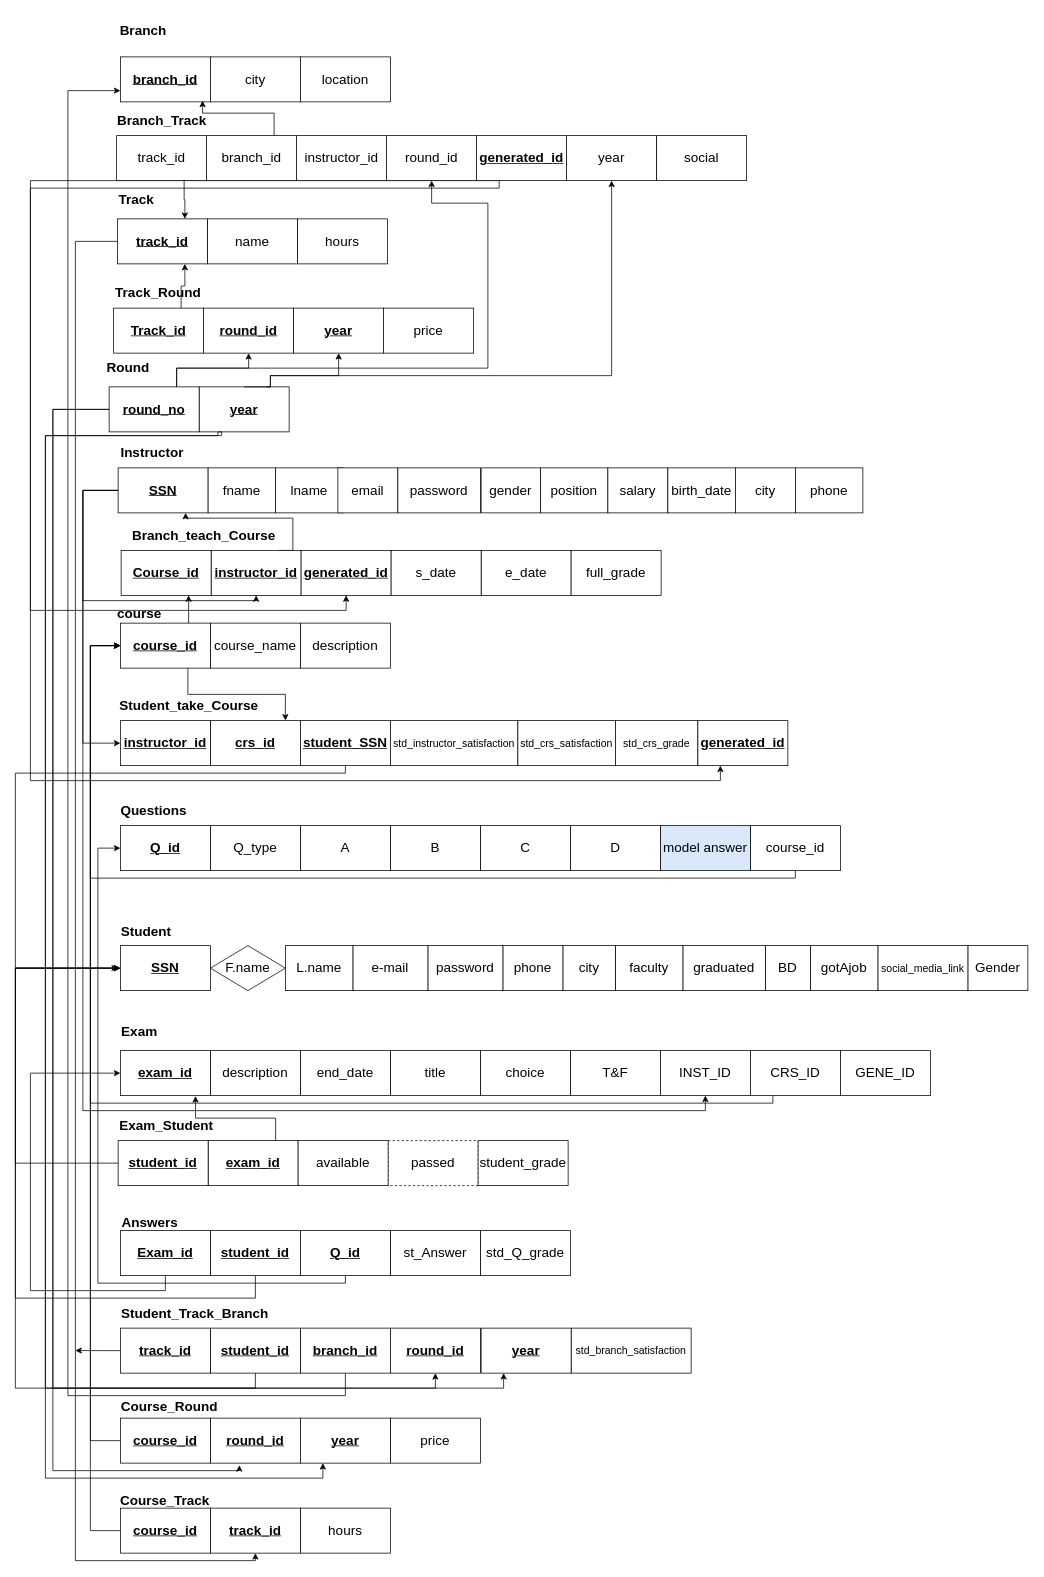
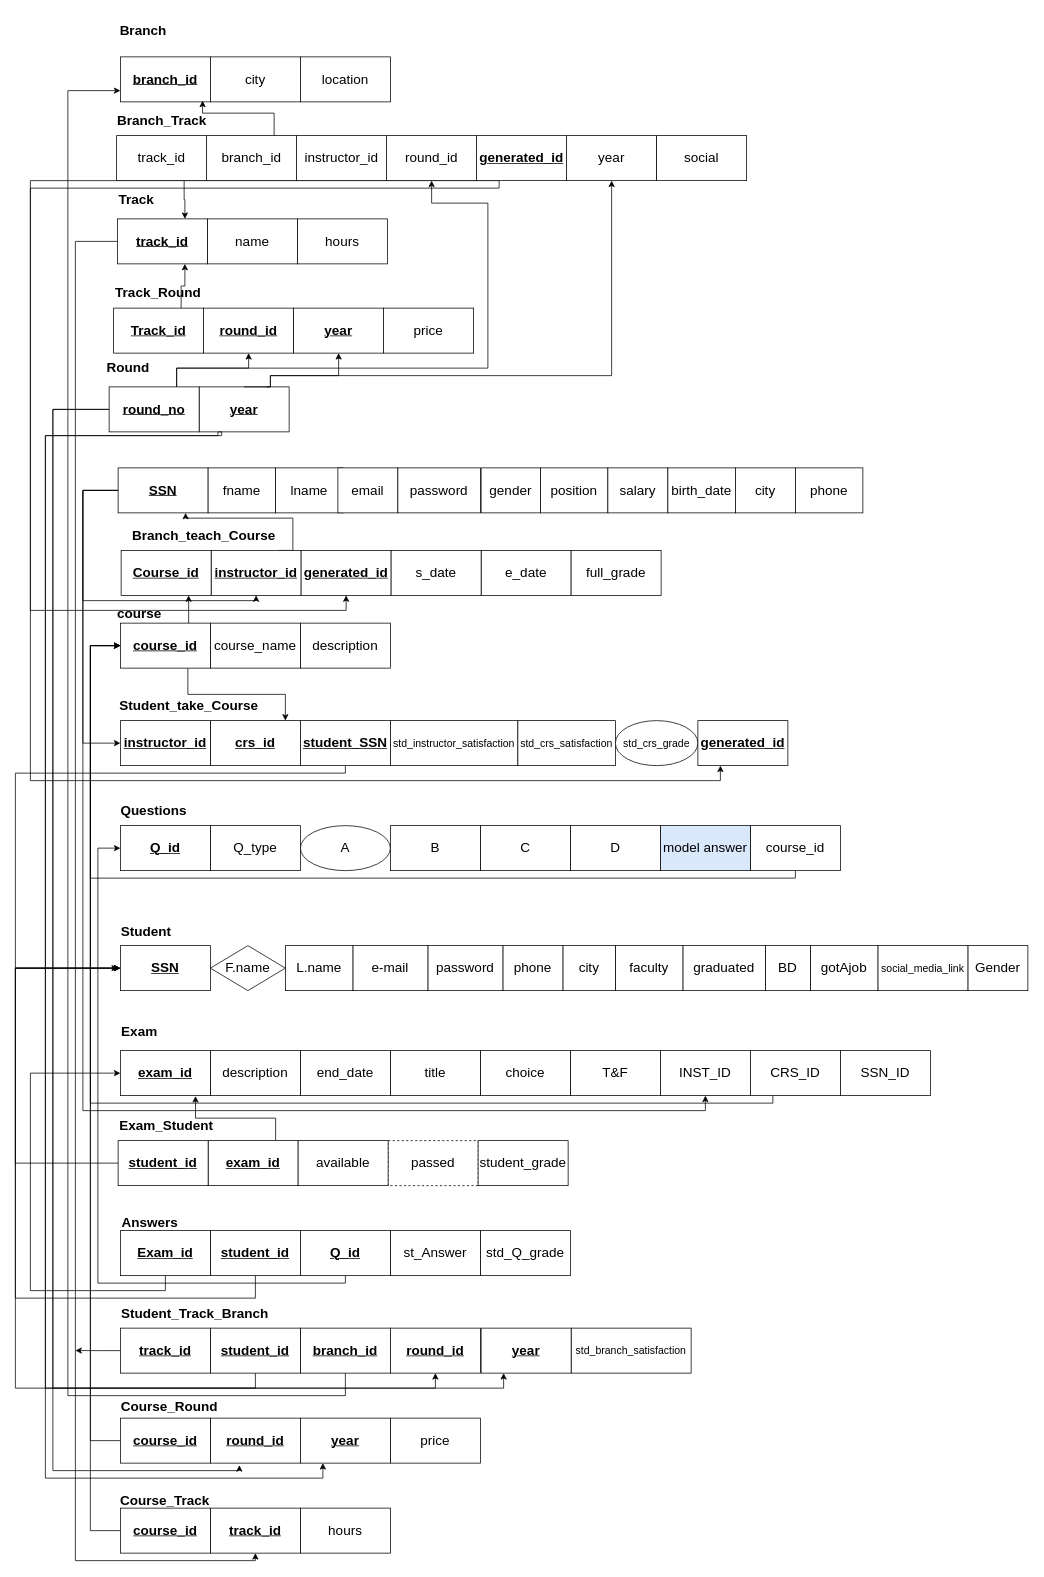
(152, 453) -> none
(657, 743) -> (657, 743)
(345, 848) -> (345, 848)
(885, 1073) -> (885, 1073)
